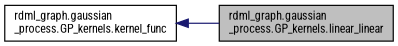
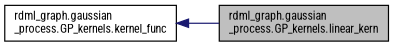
(306, 23) -> (304, 23)
